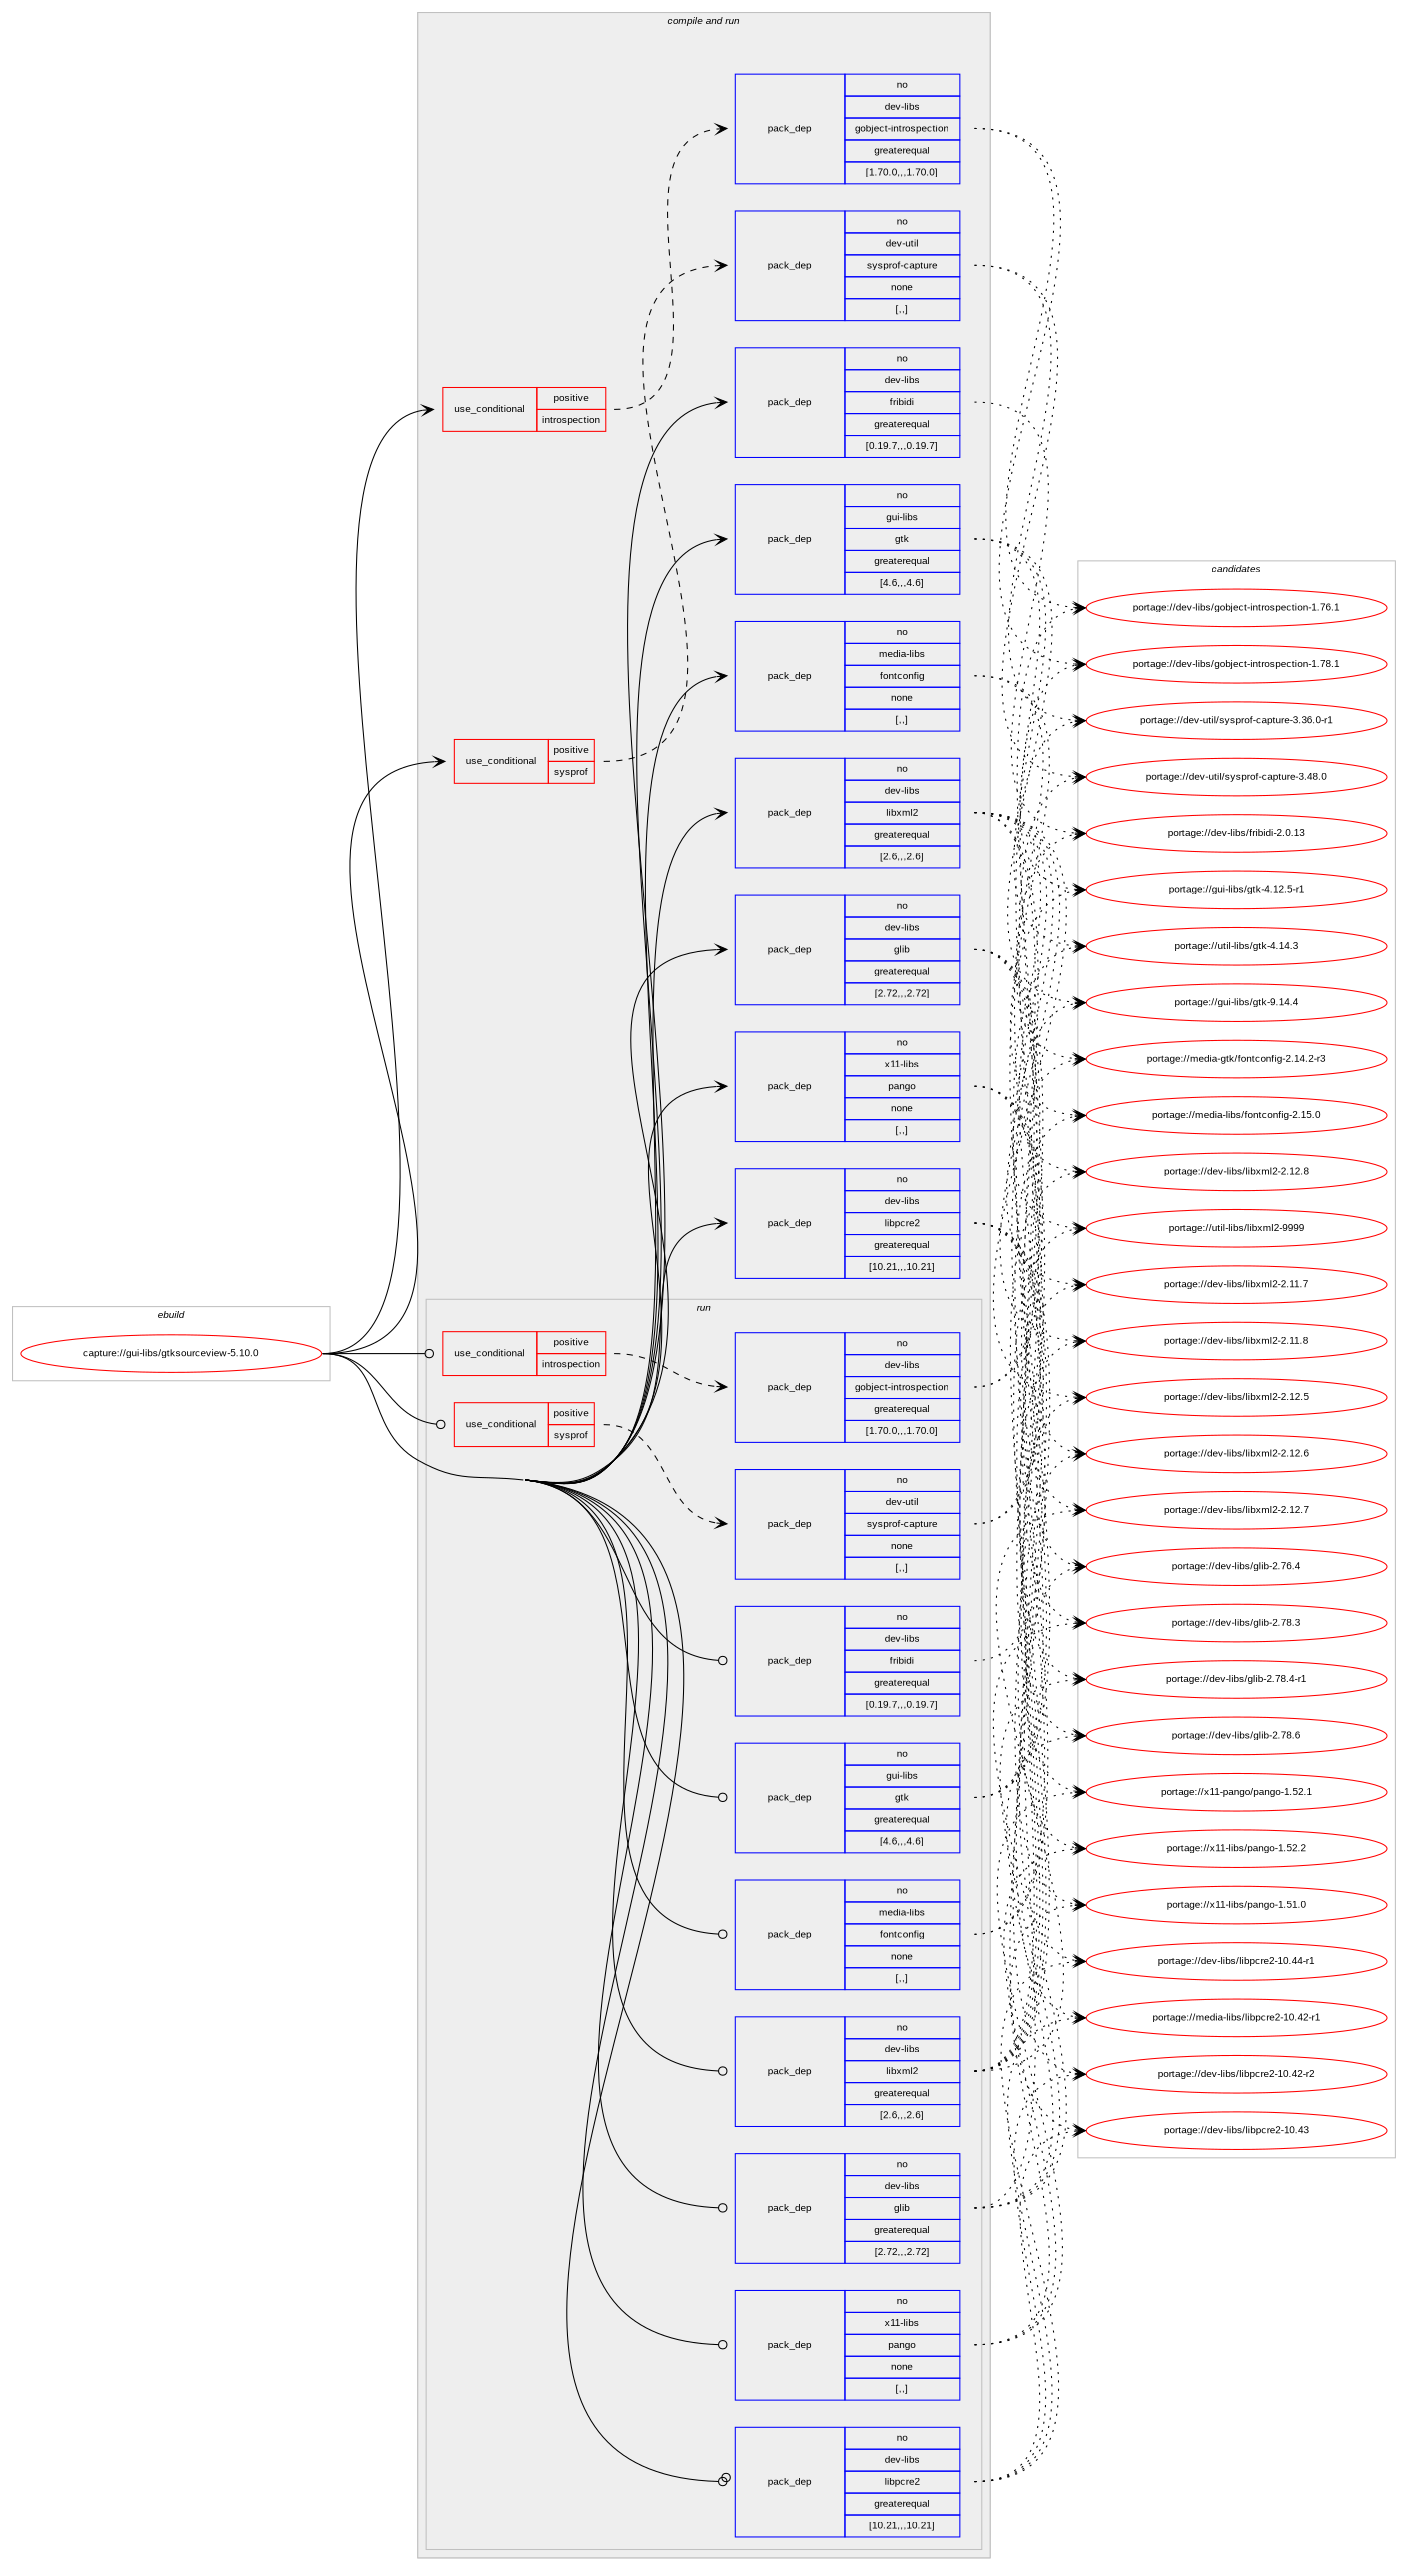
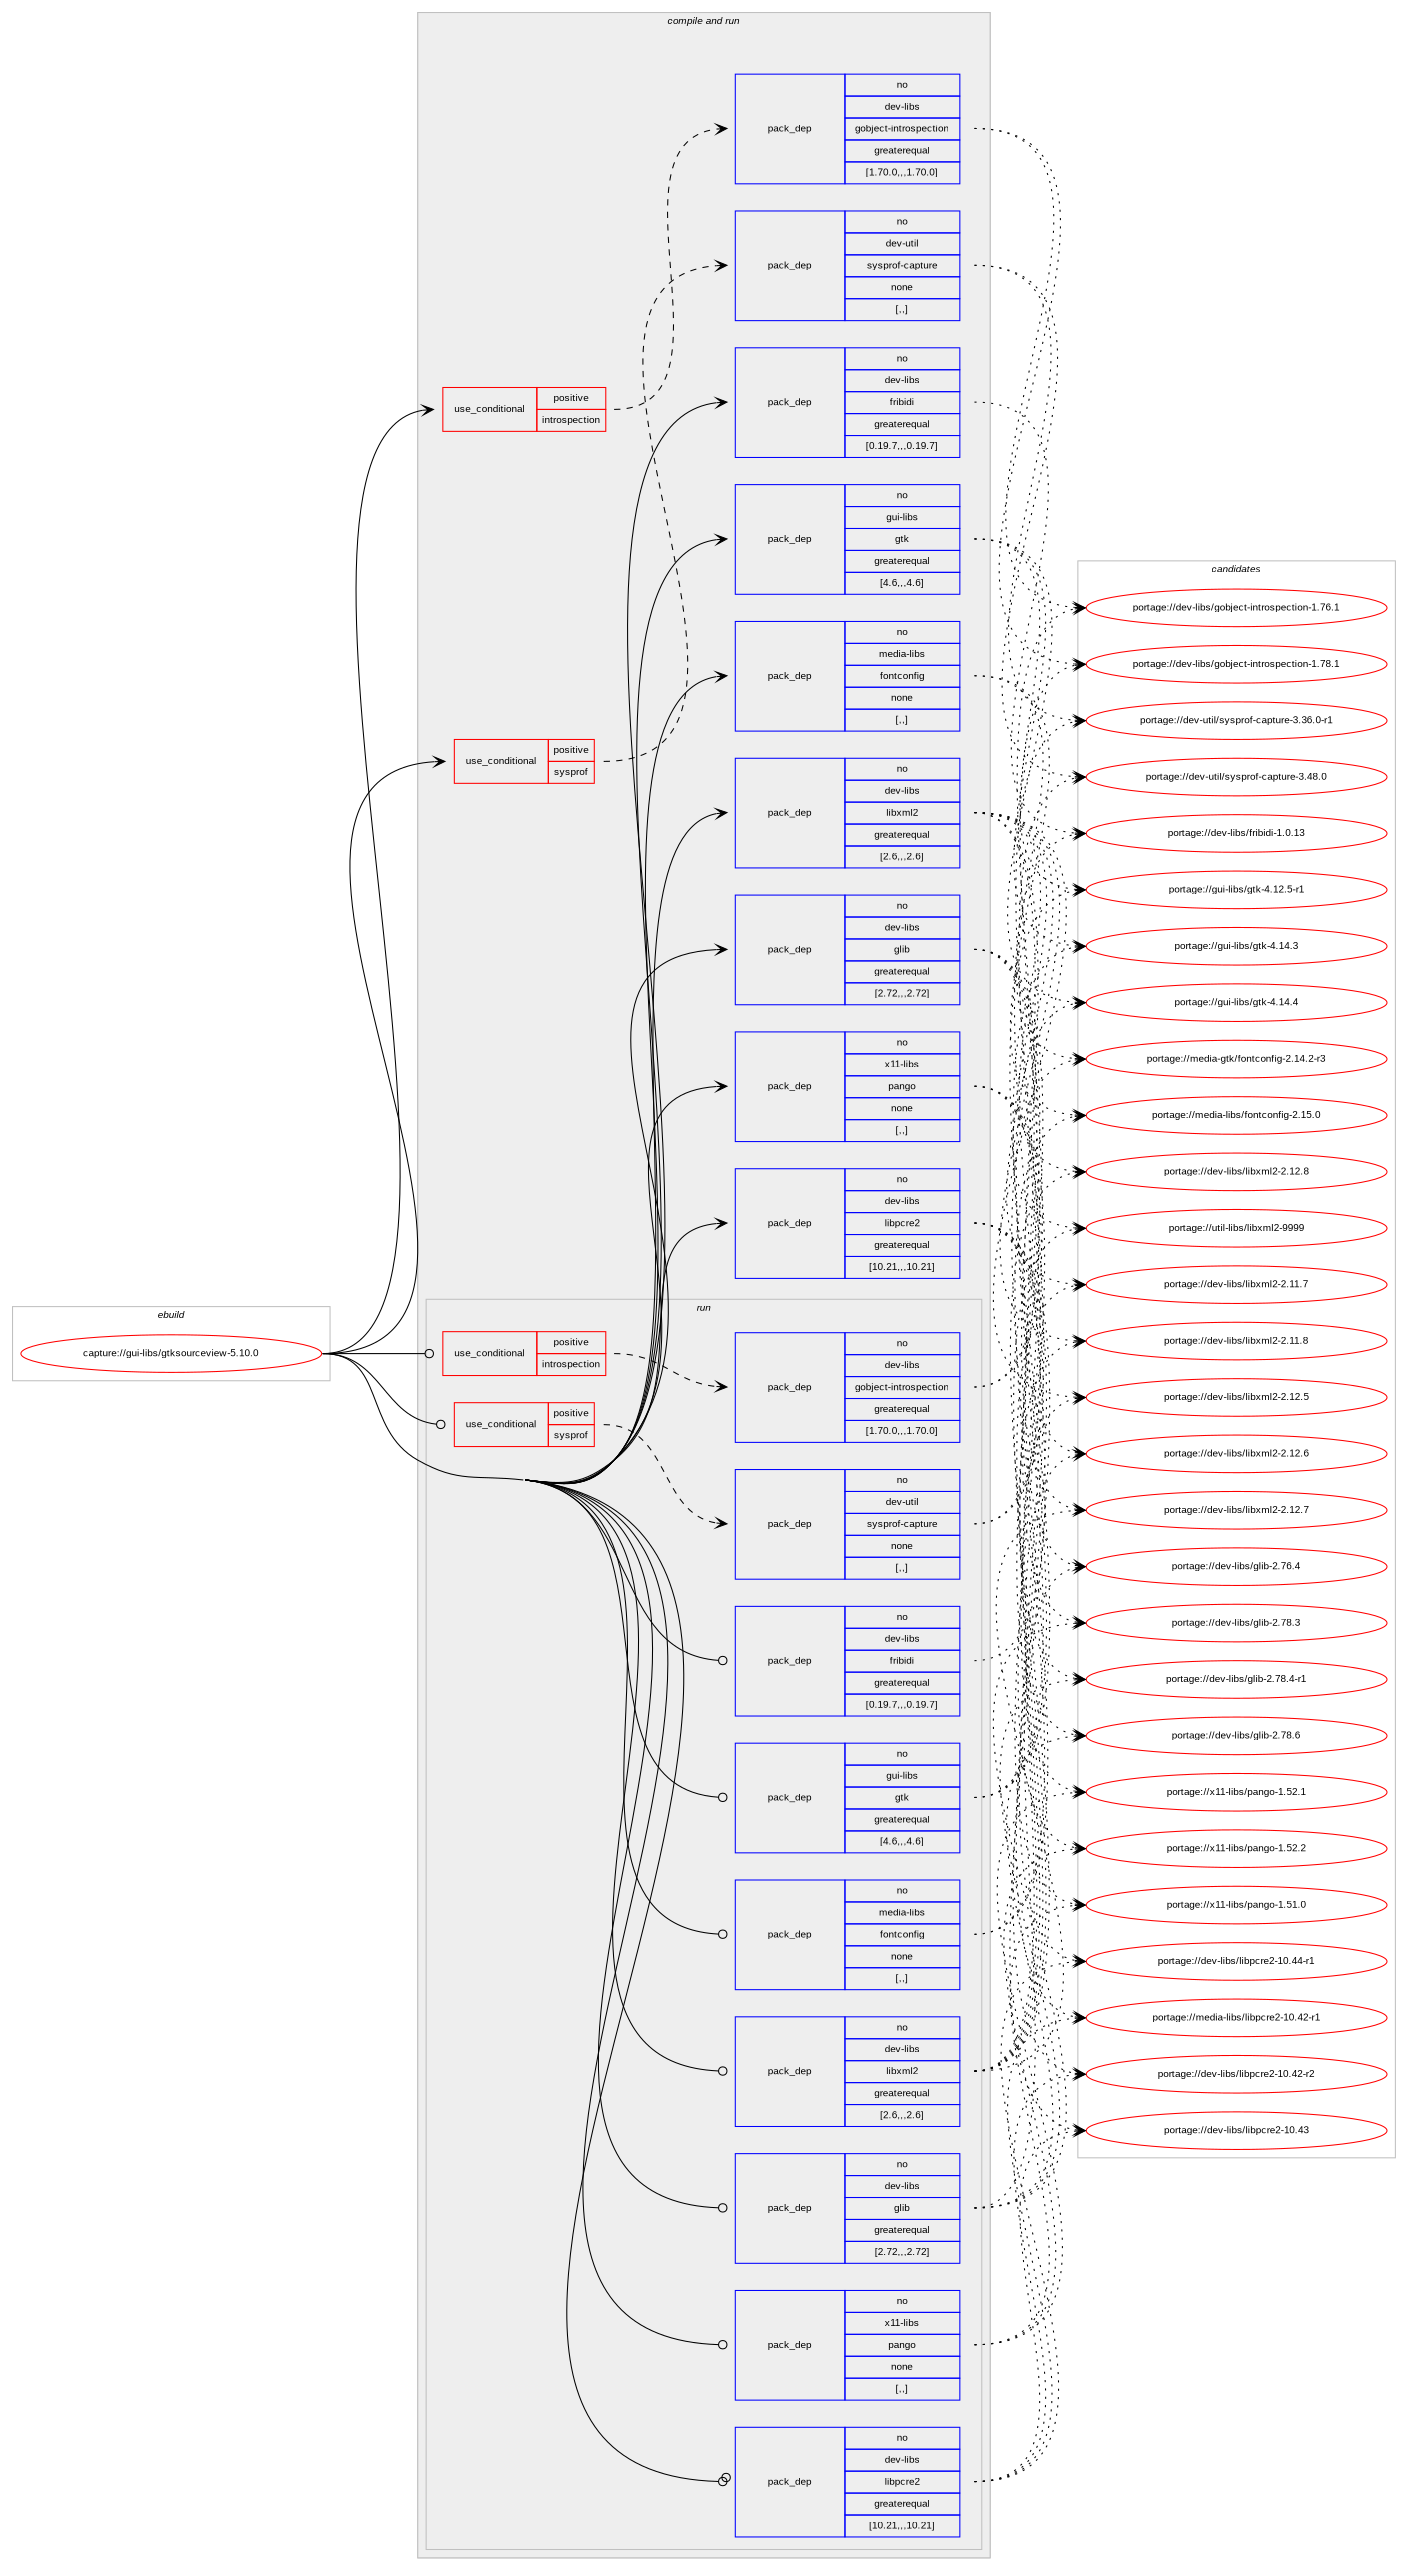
(1237, 833) -> (1237, 833)
(1237, 946) -> (1237, 946)
(1237, 1003) -> (1237, 1003)
(1237, 1792) -> (1237, 1792)
